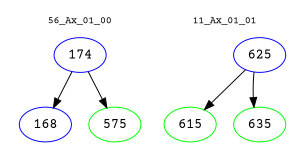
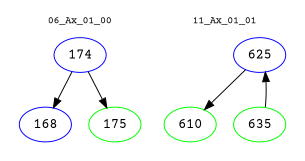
(80, 21) -> (80, 21)
(253, 85) -> (266, 95)
(115, 125) -> (115, 125)
(190, 125) -> (190, 125)
